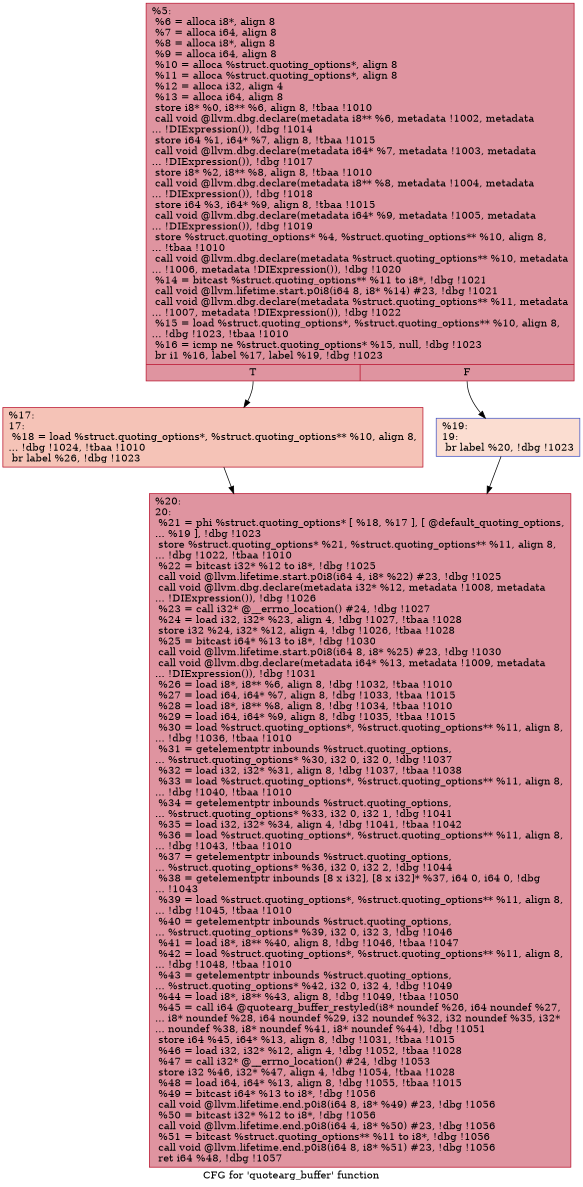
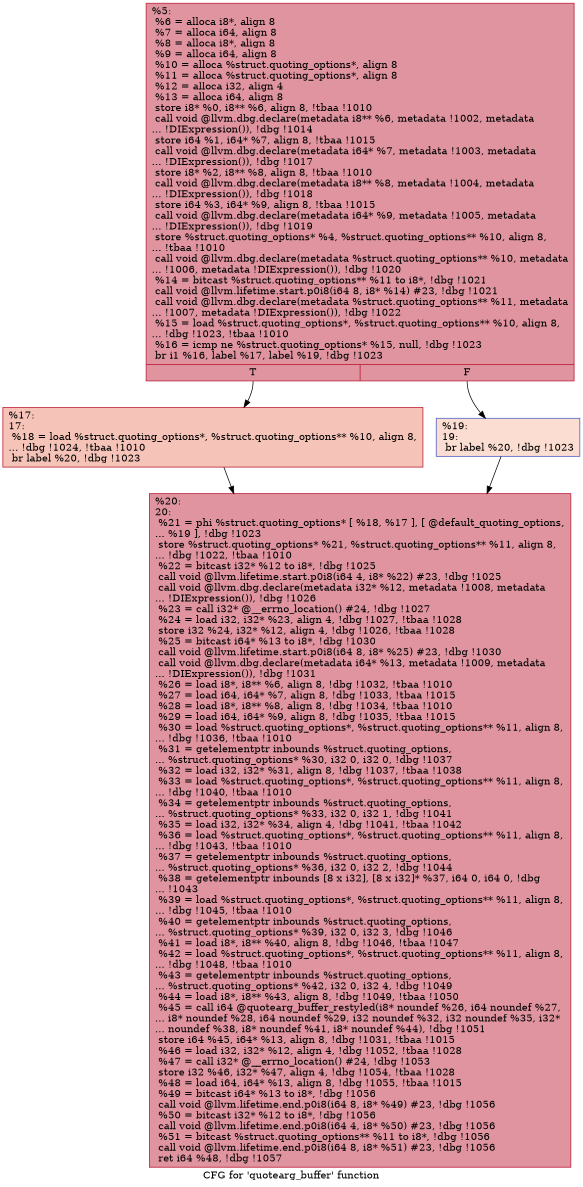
(75, 458) -> (75, 458)
